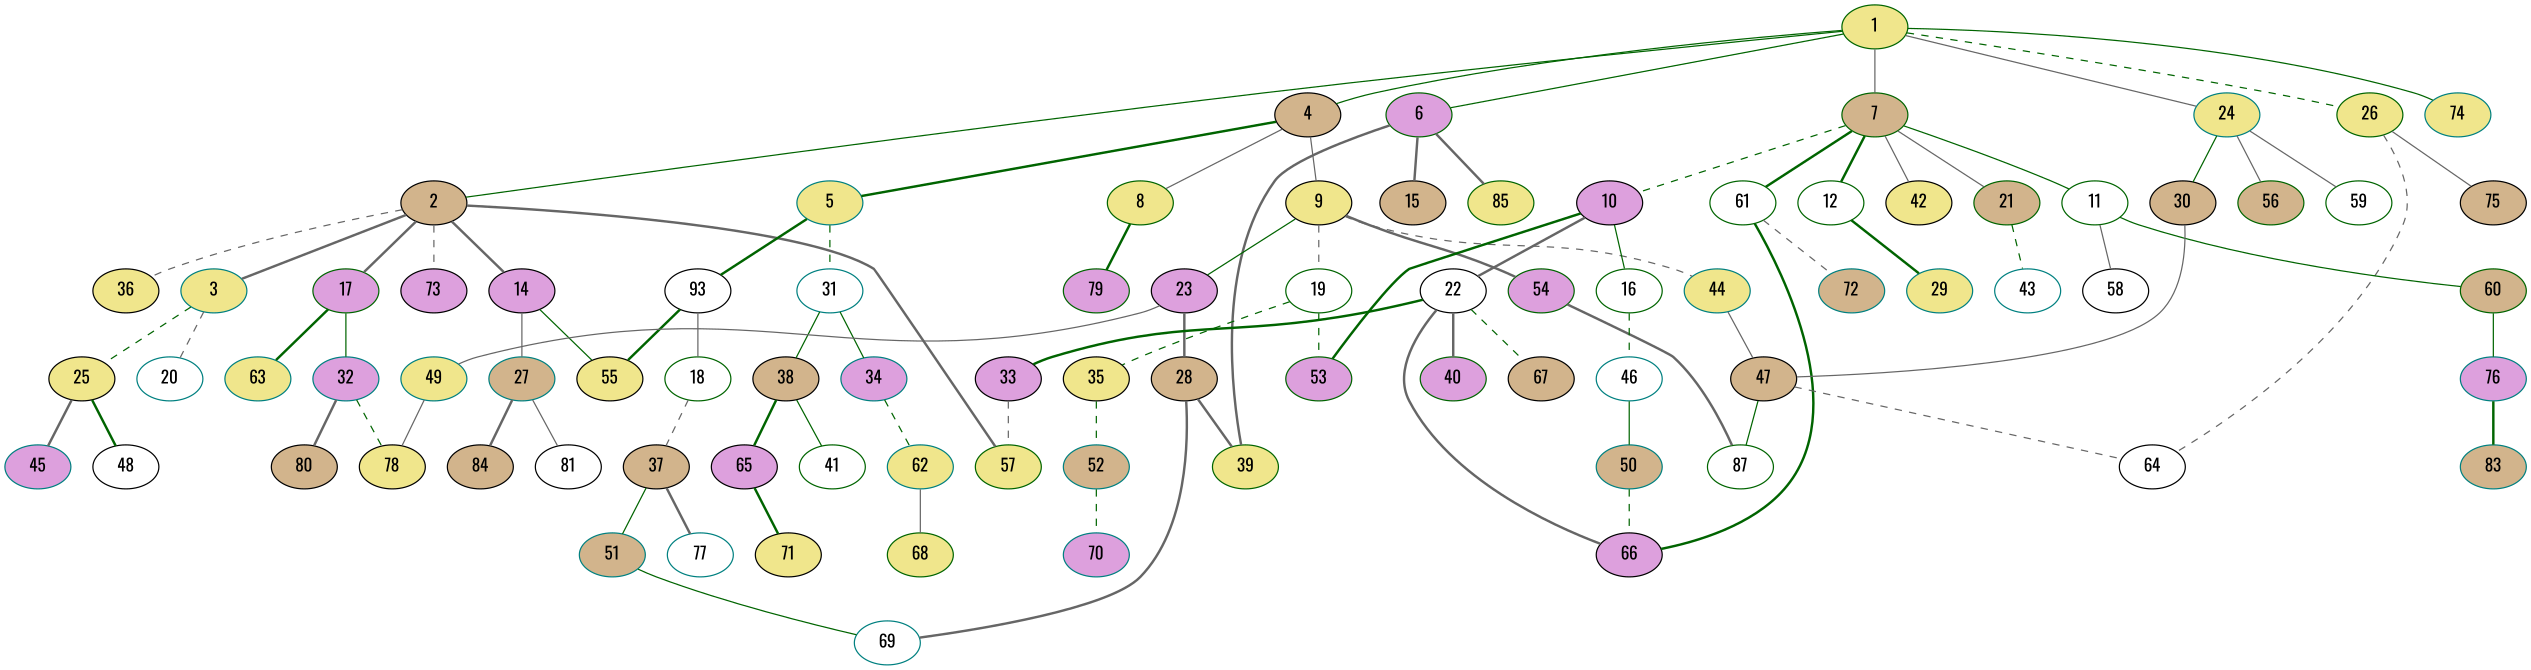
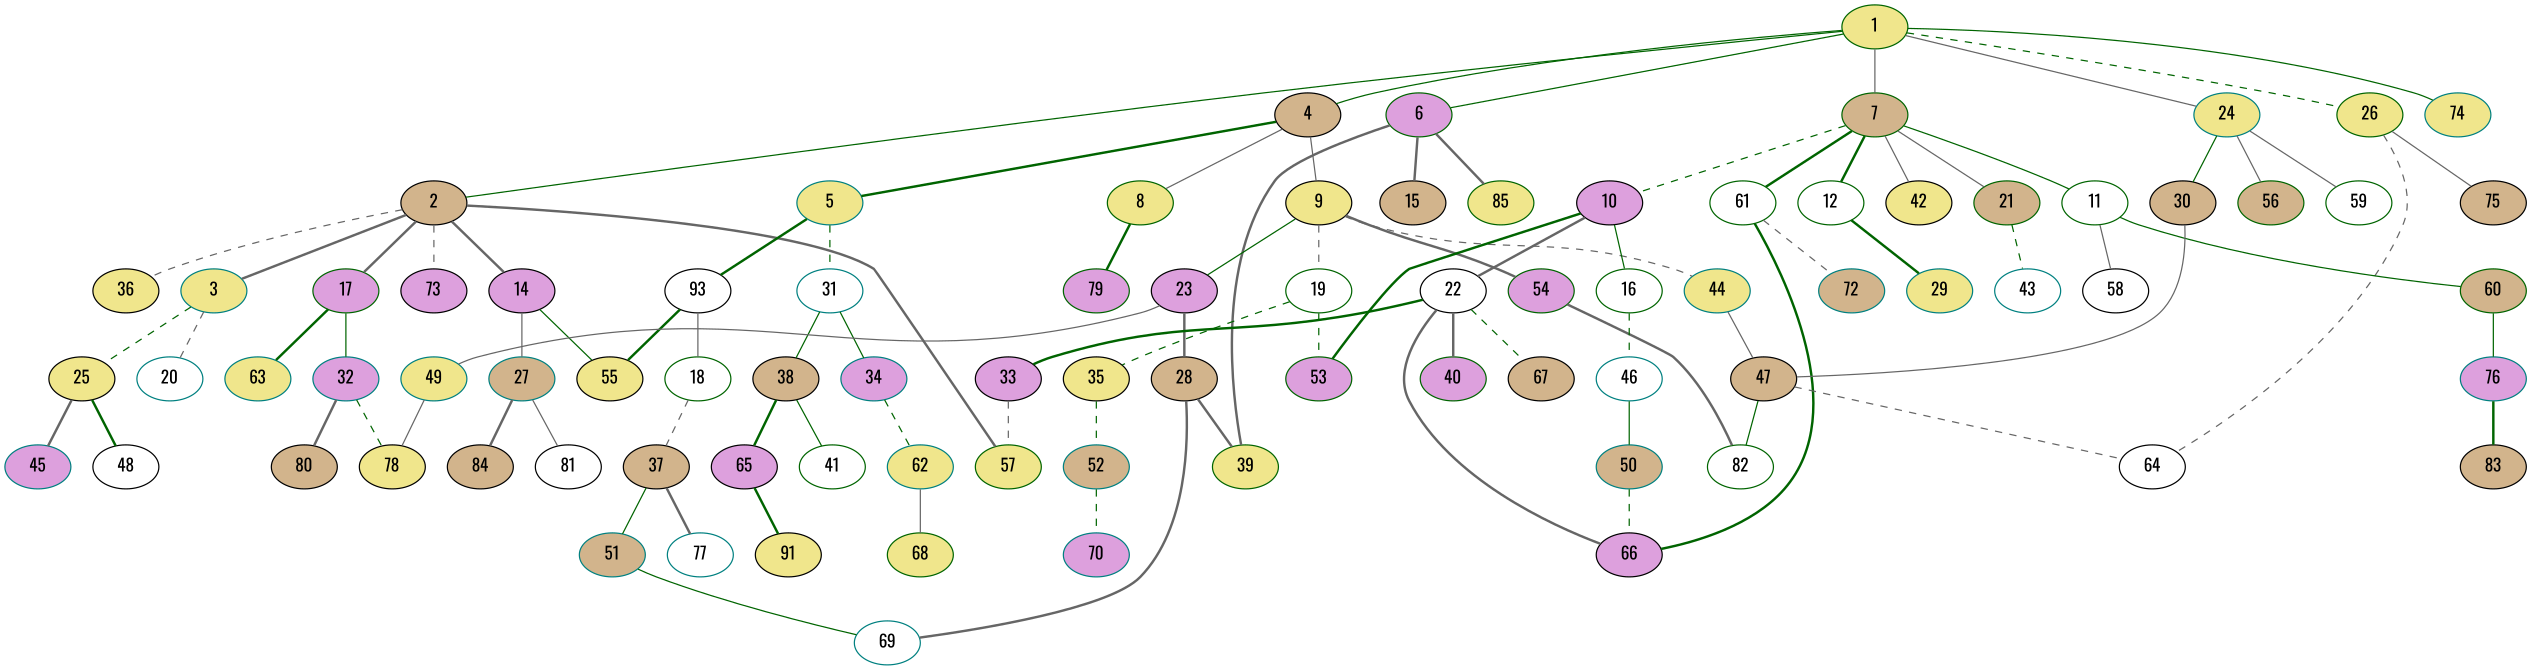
(1740, 467) -> (1740, 467)
(2493, 467) -> (2493, 467)
(788, 555) -> (788, 555)
